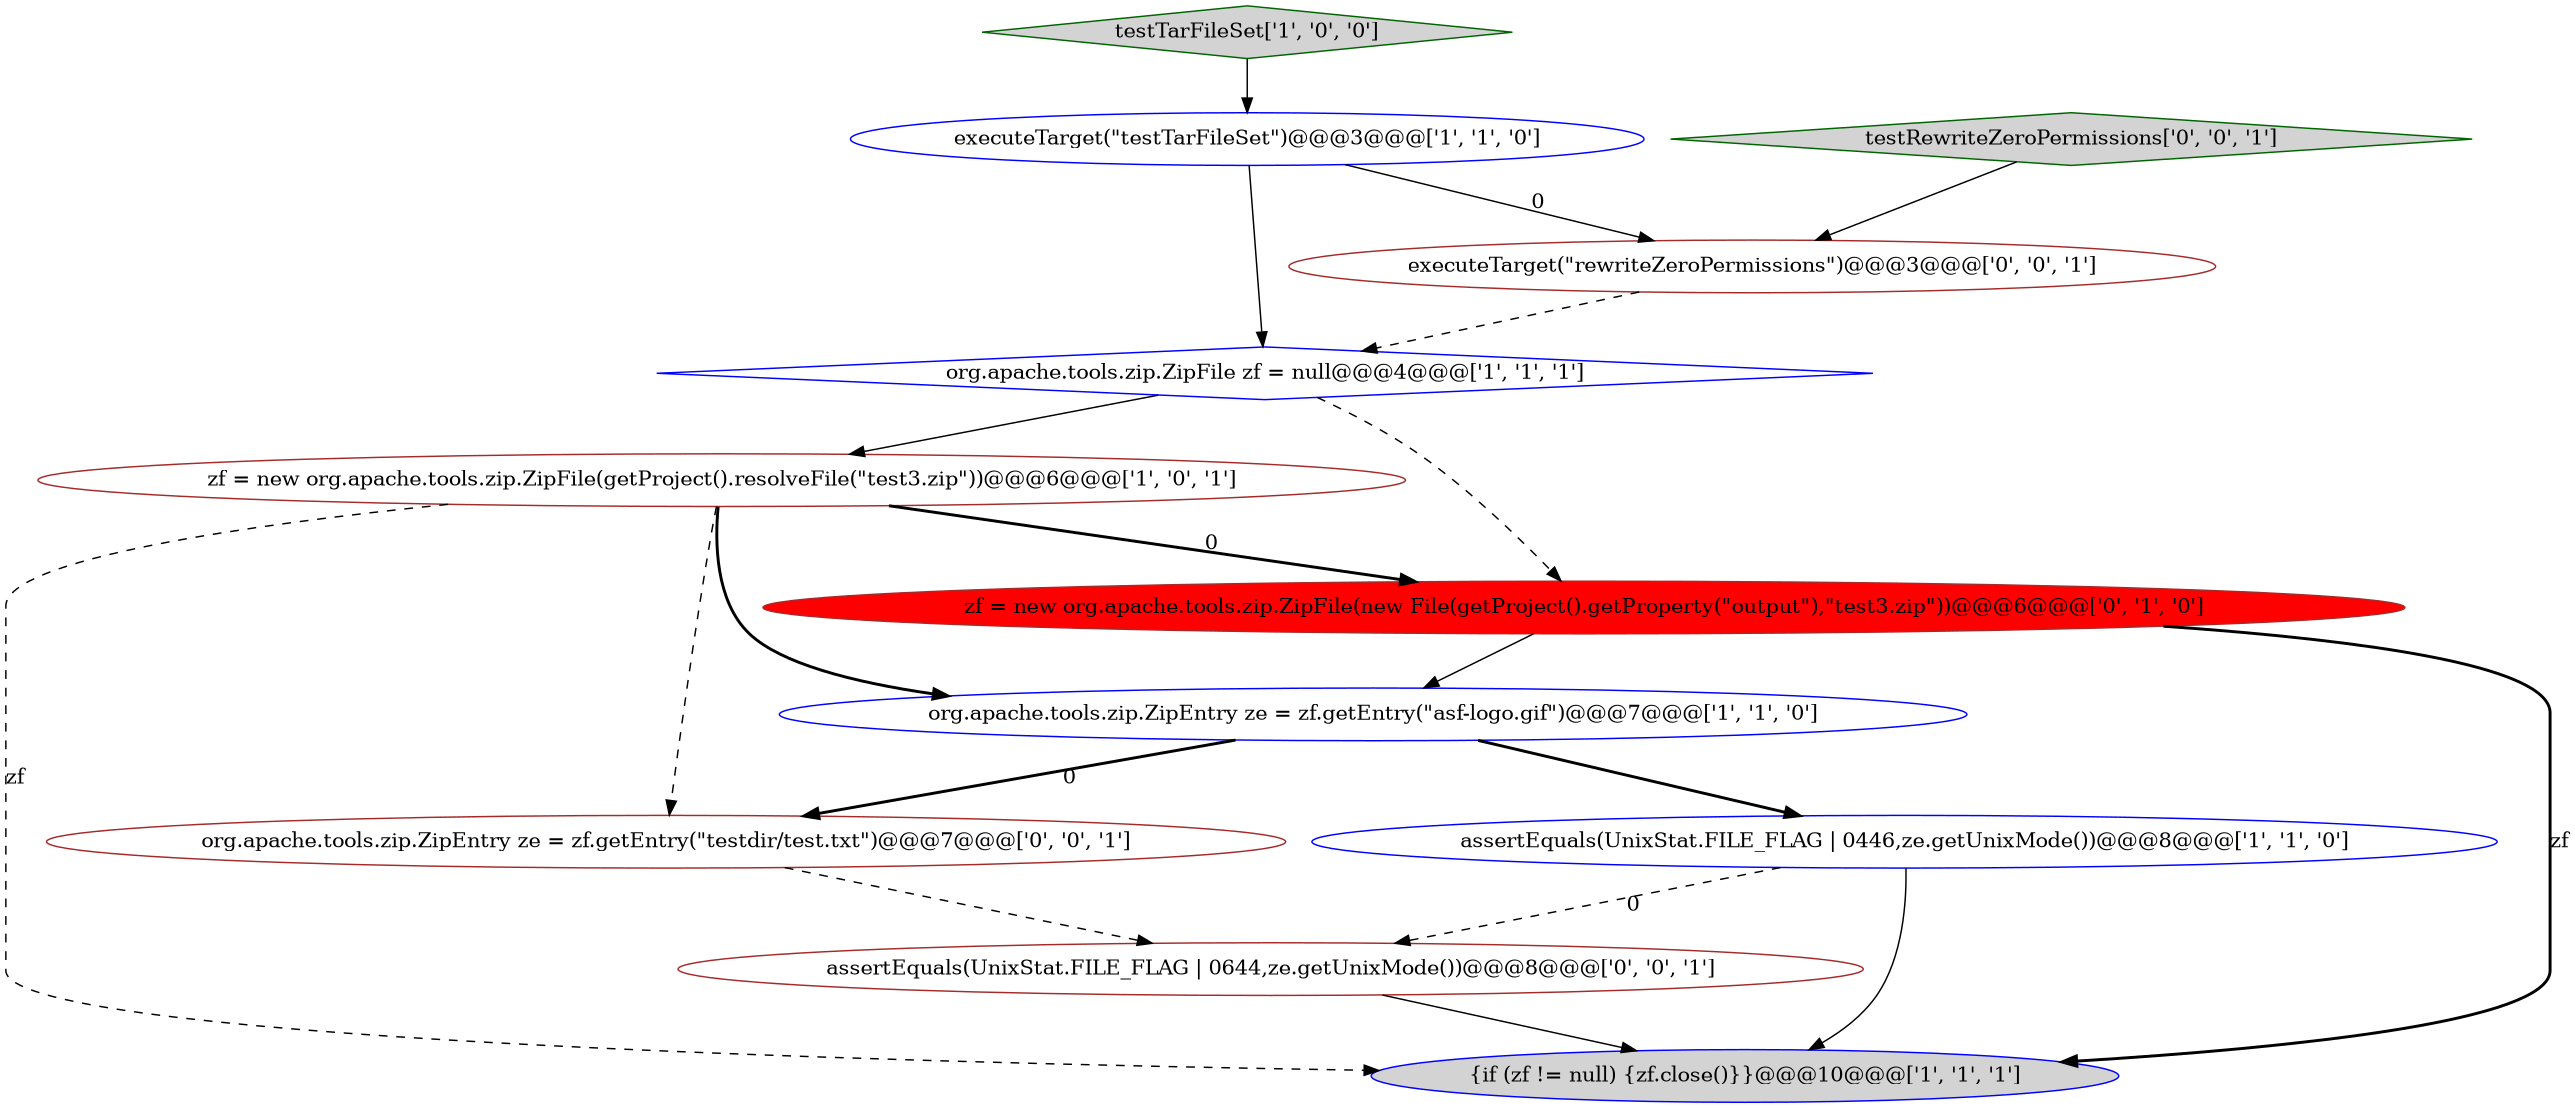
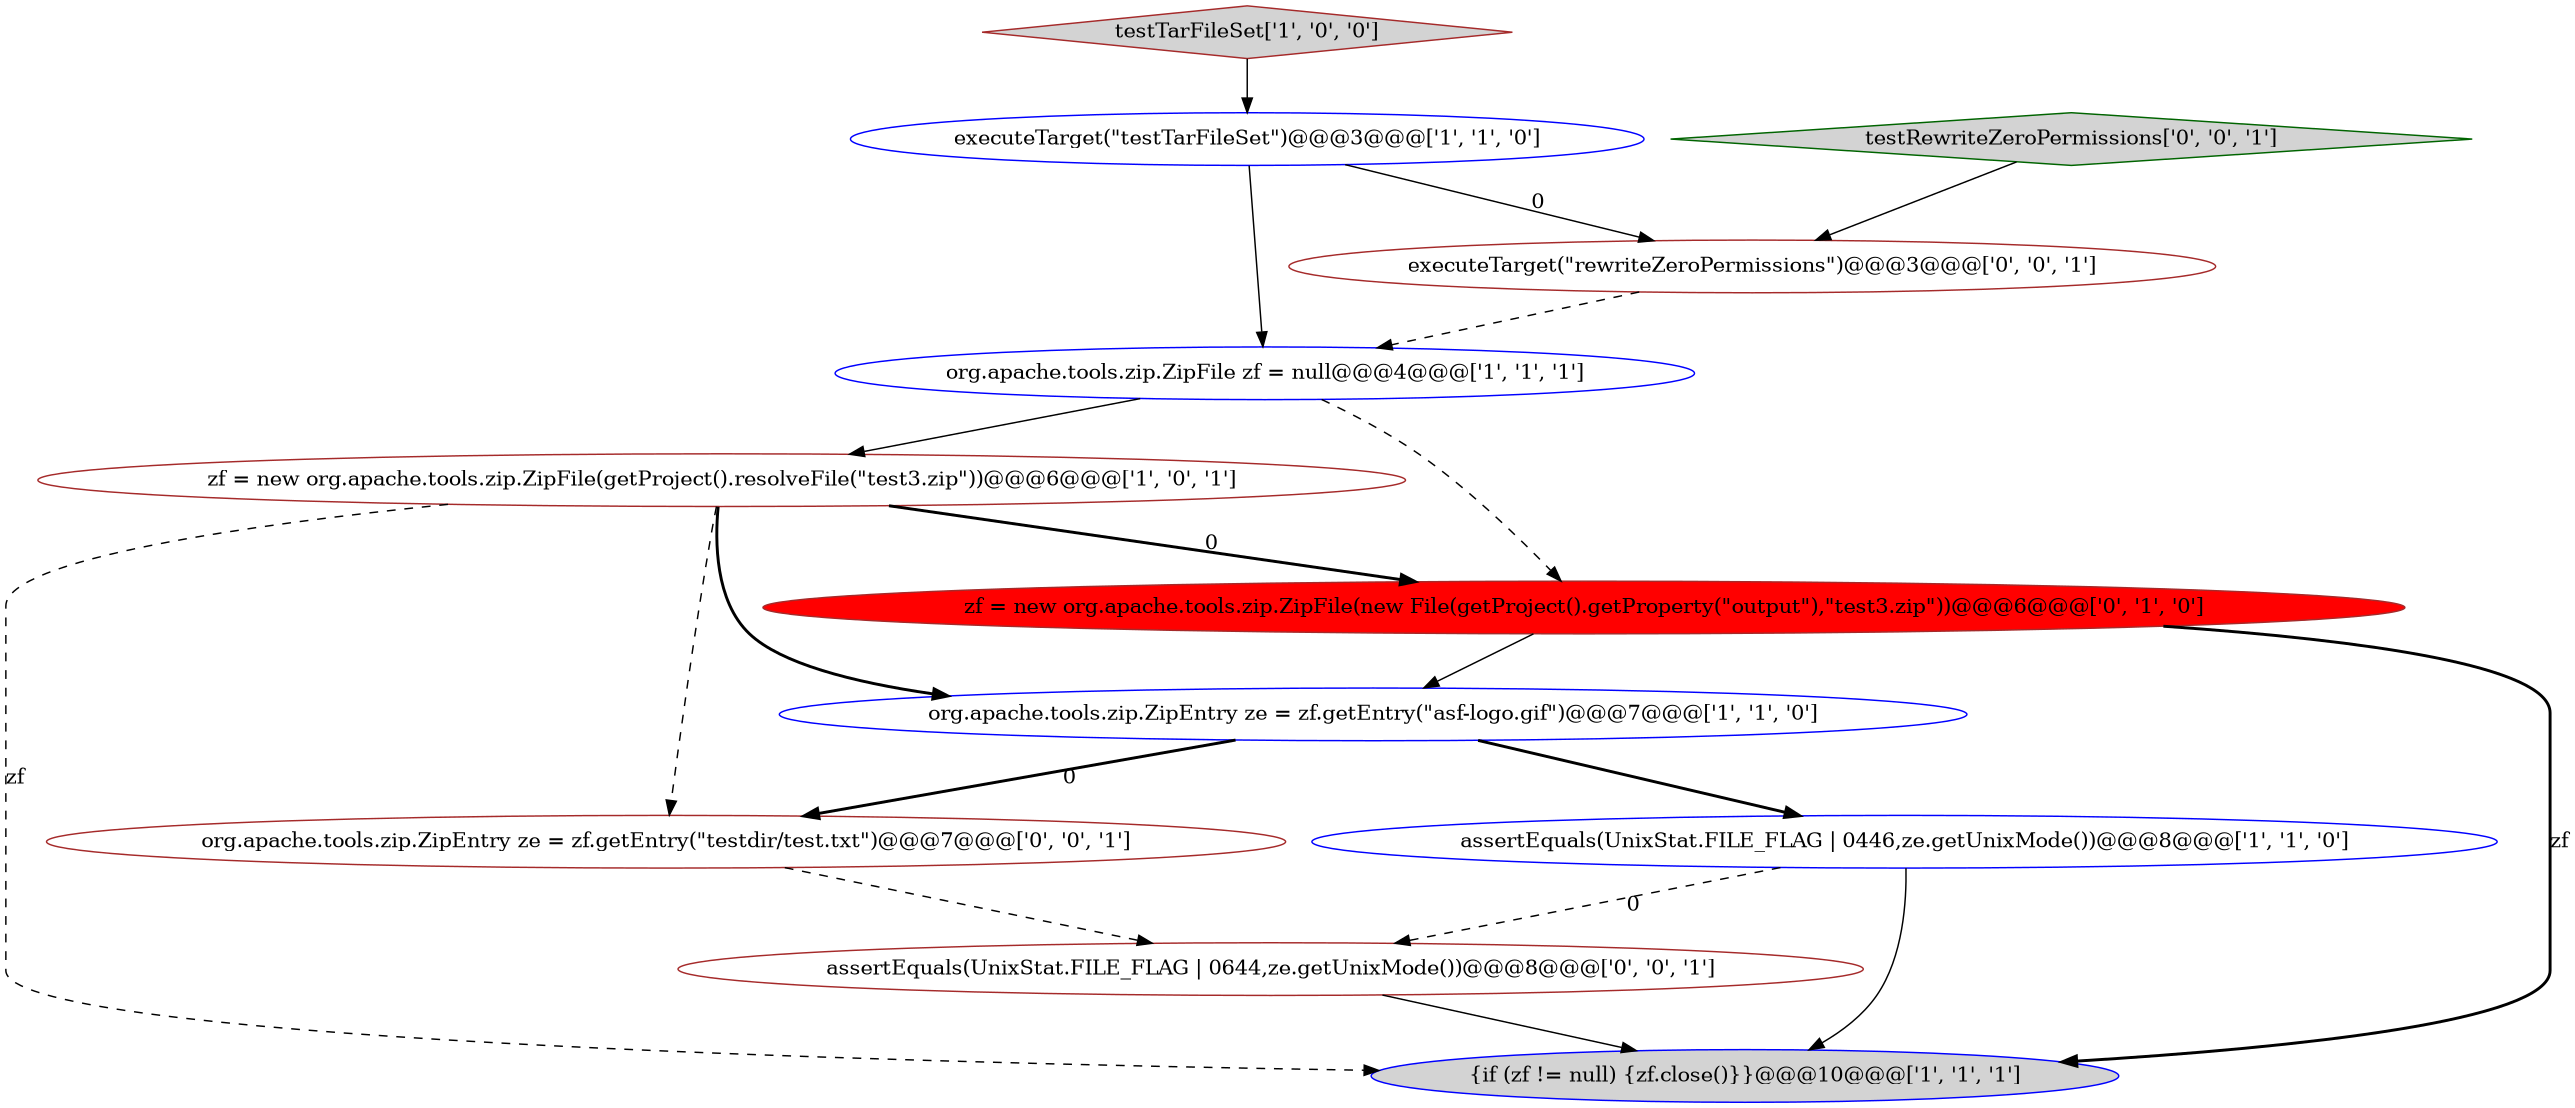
(1247, 32) -> (1247, 32)
(1265, 373) -> (1265, 373)
